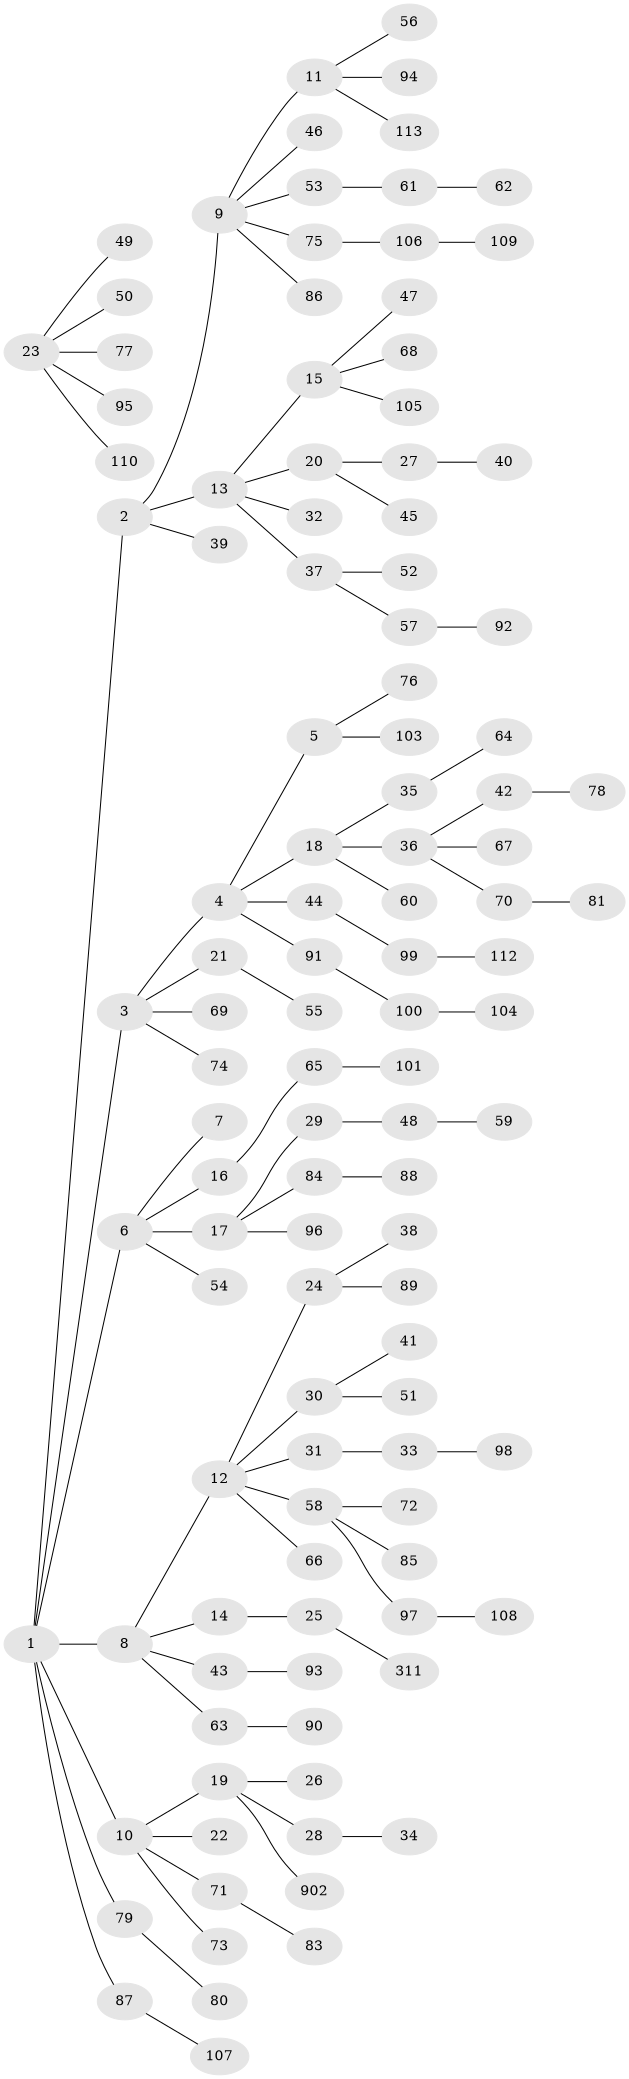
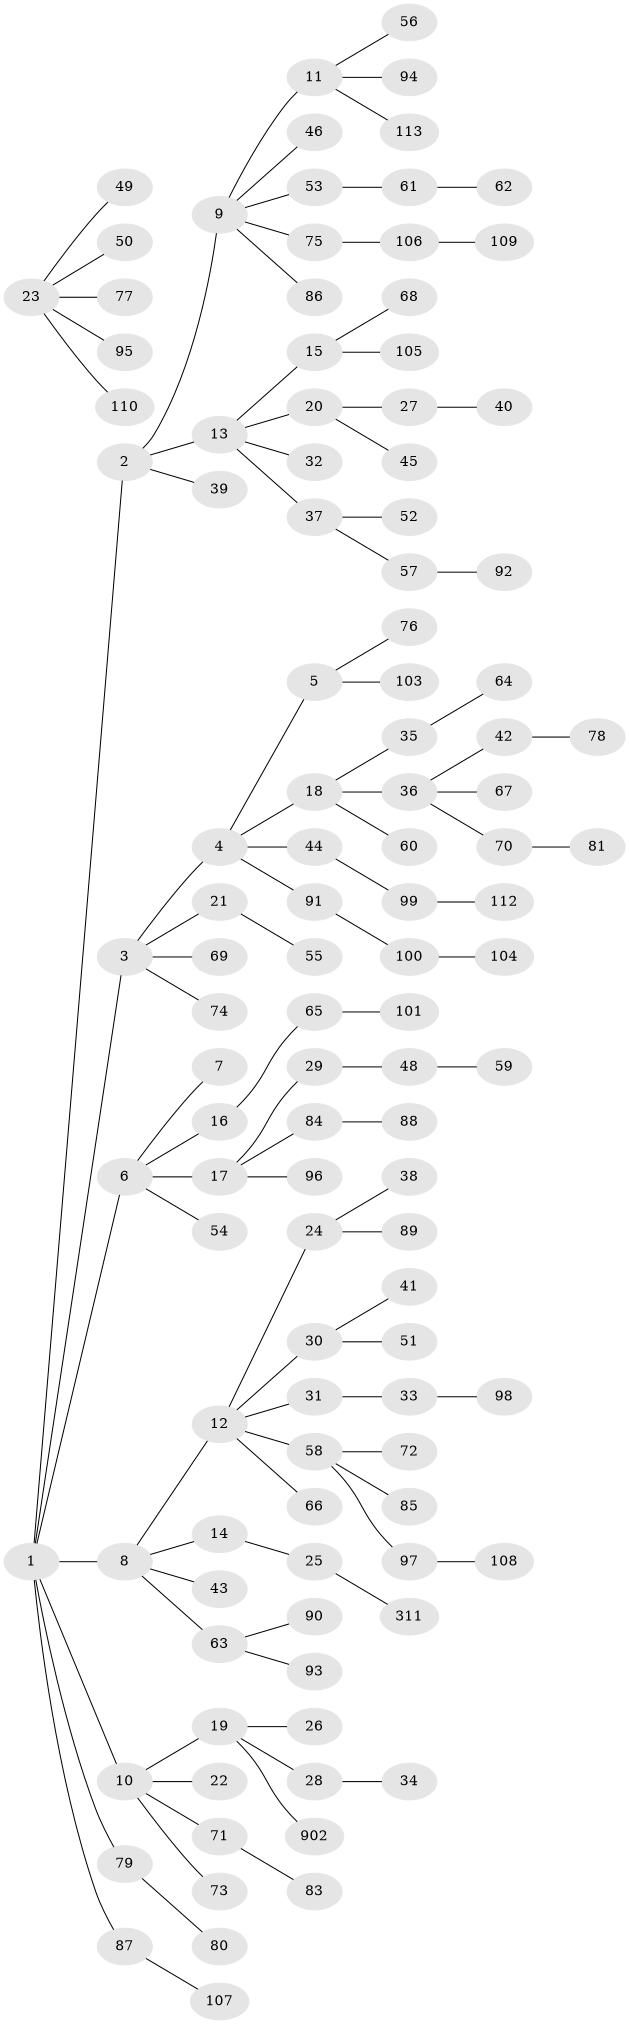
(409, 297) -> none
(267, 1672) -> (267, 1658)
